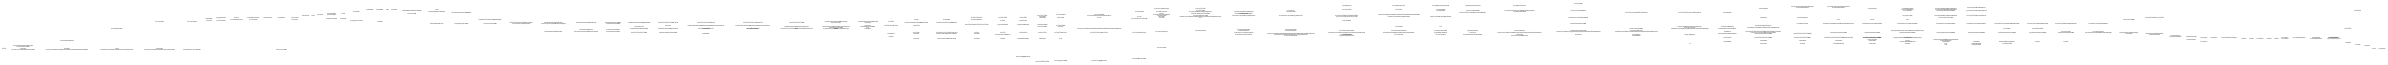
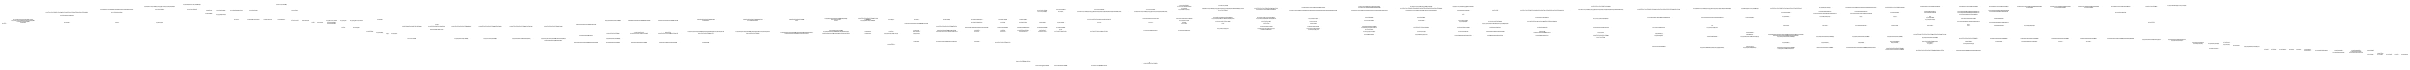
none -> (1266, 23)
